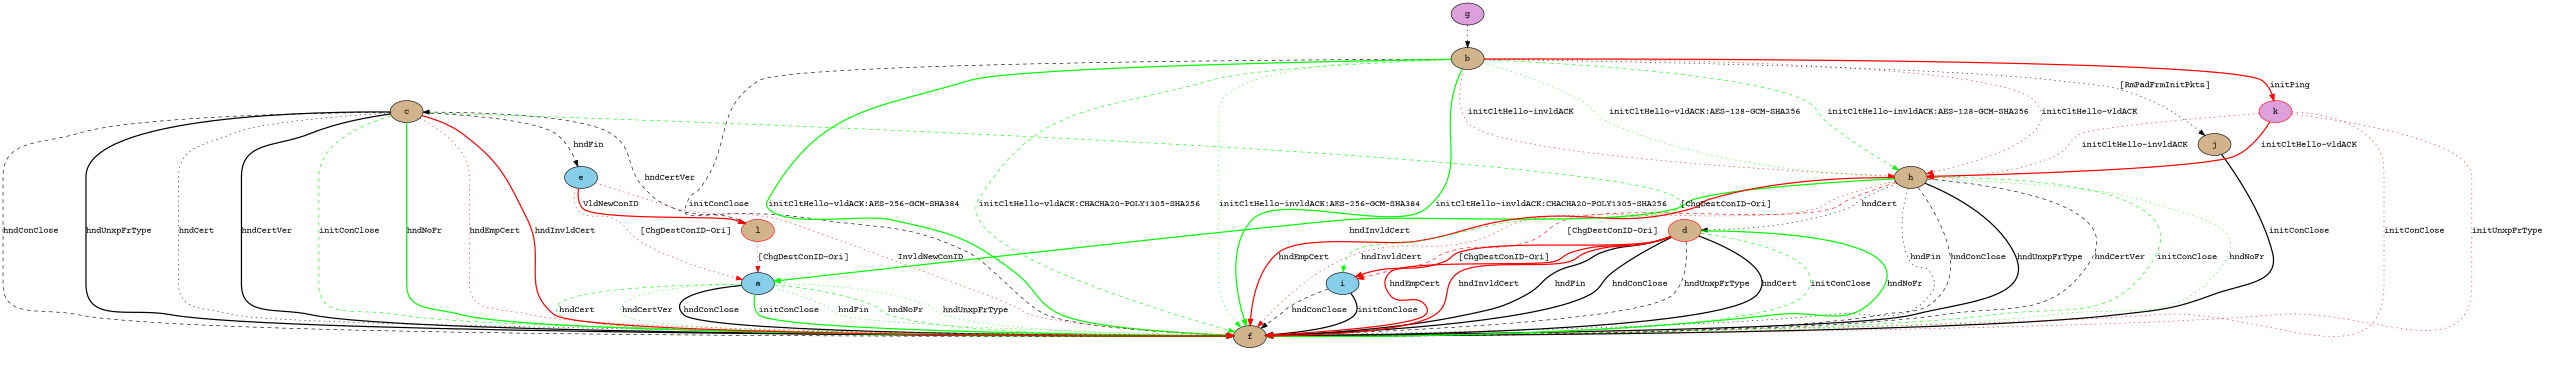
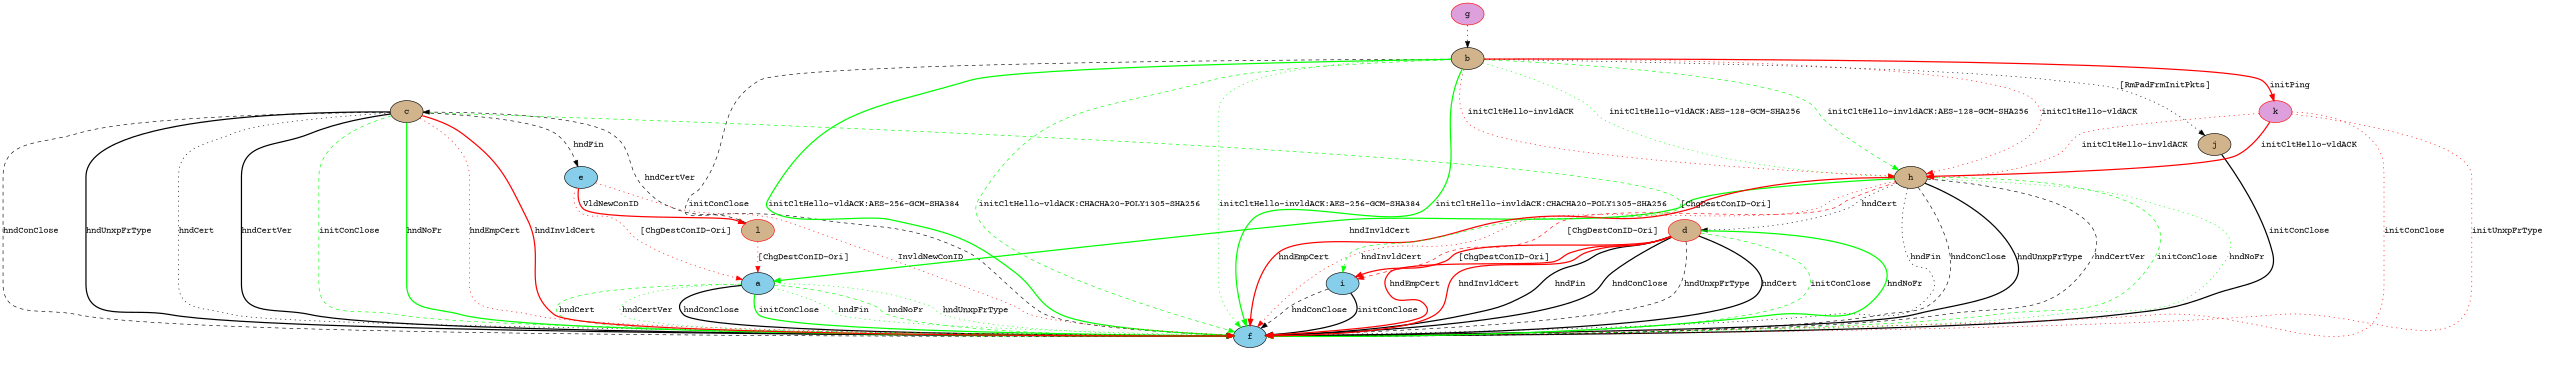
(1468, 14) -> (1468, 14)
(1250, 337) -> (1250, 337)
